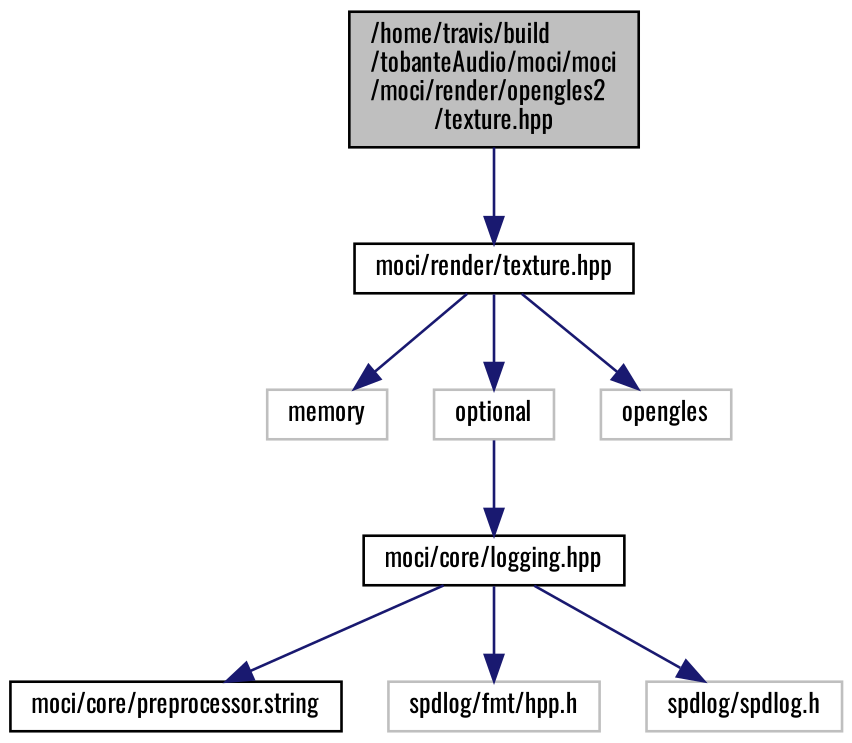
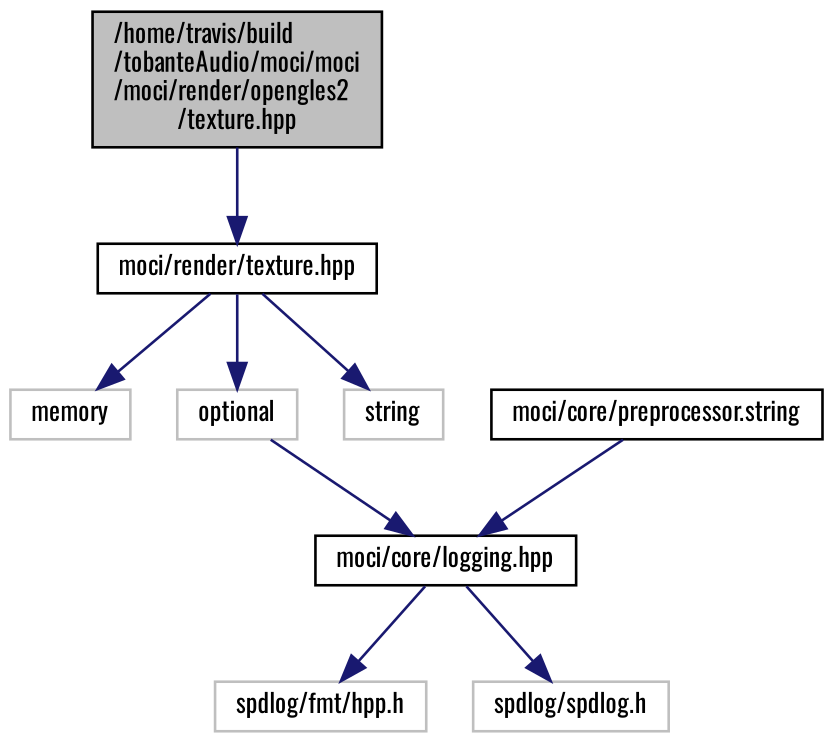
(666, 415) -> (394, 415)
(347, 628) -> (562, 480)
